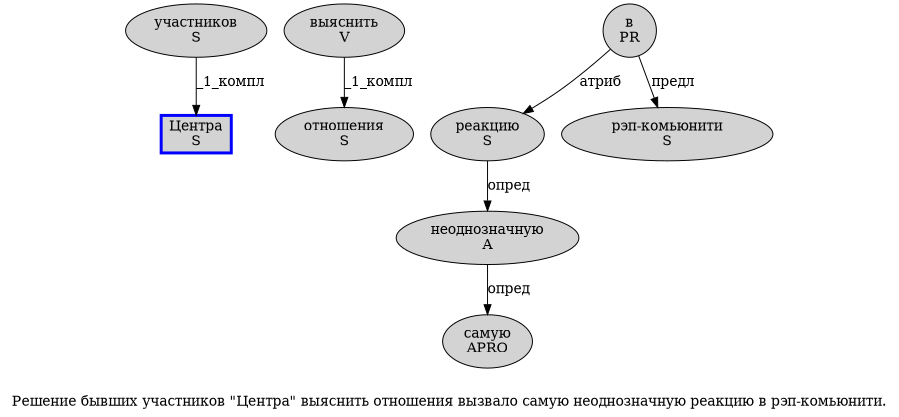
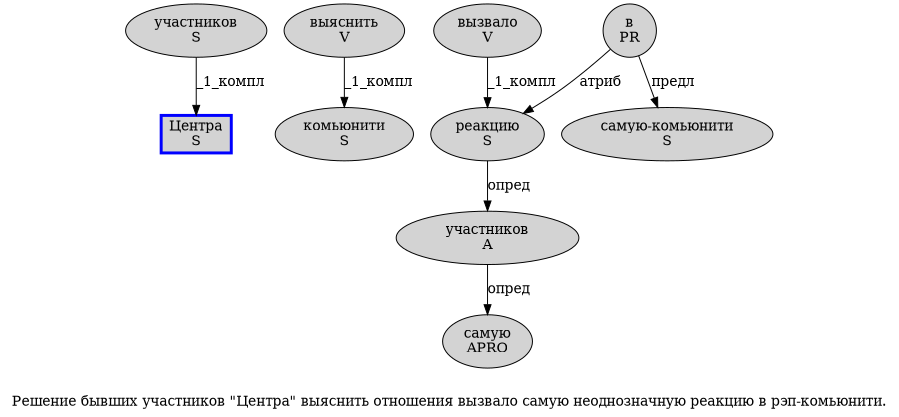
none -> (488, 31)
(344, 134) -> (344, 134)
(667, 134) -> (667, 134)
(488, 238) -> (488, 238)
